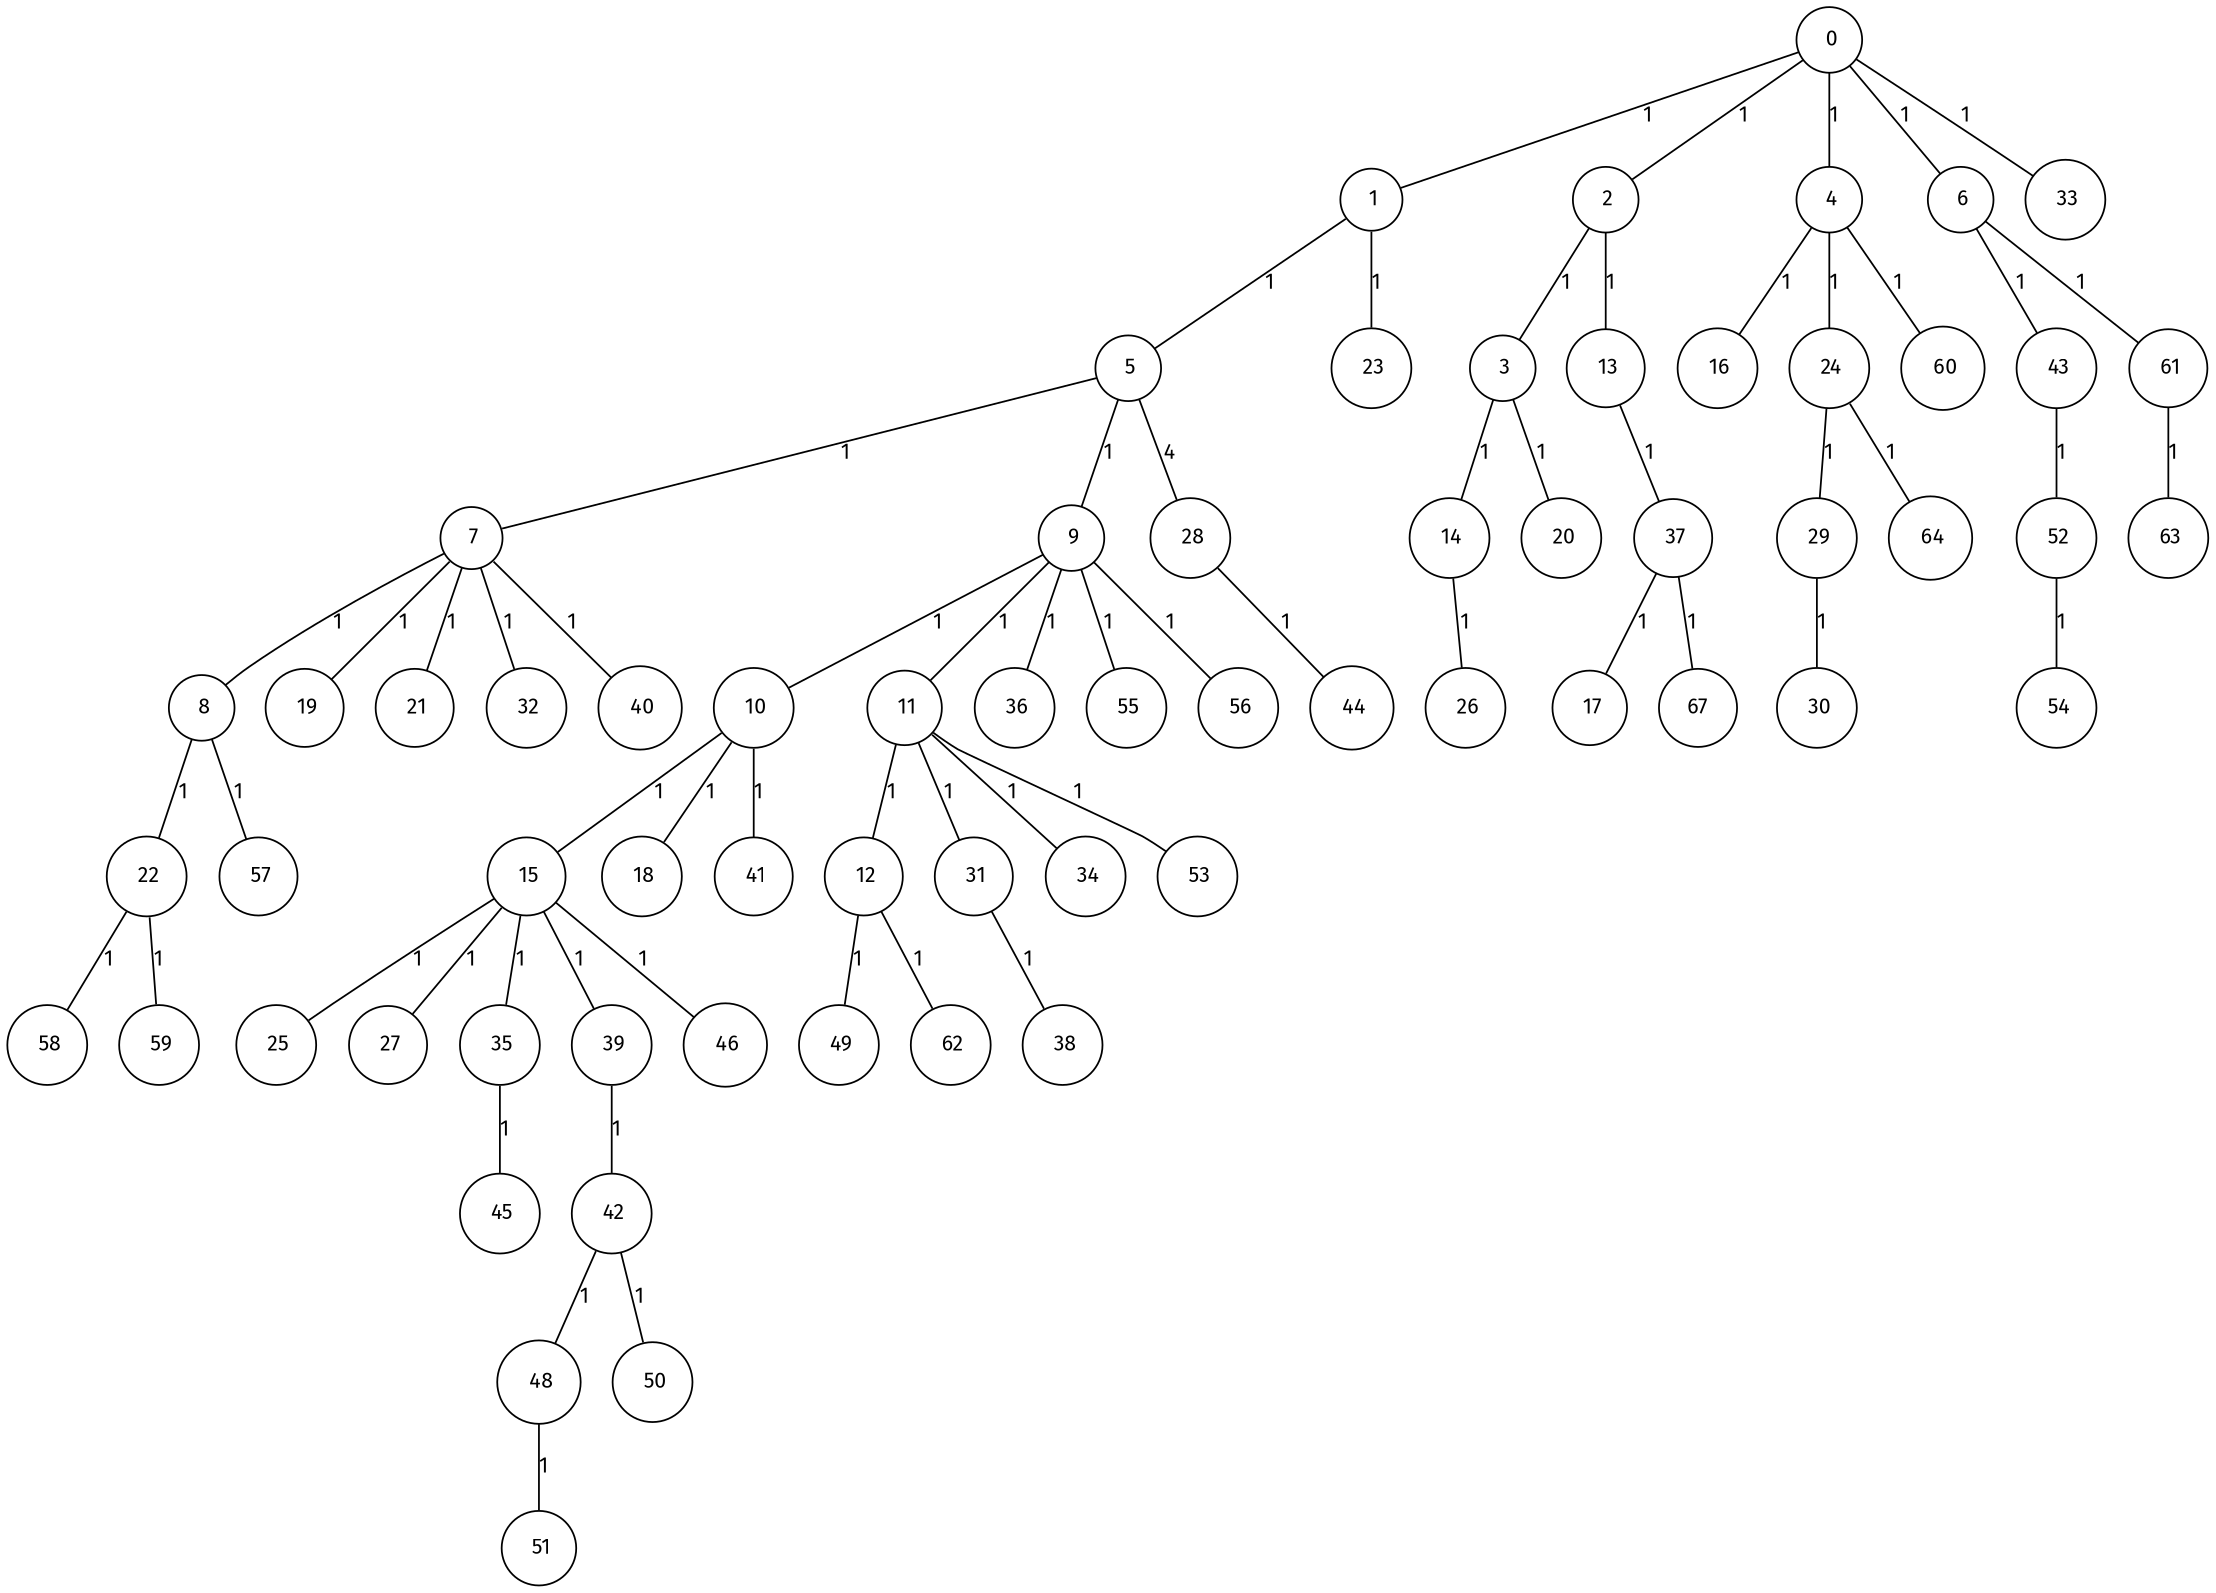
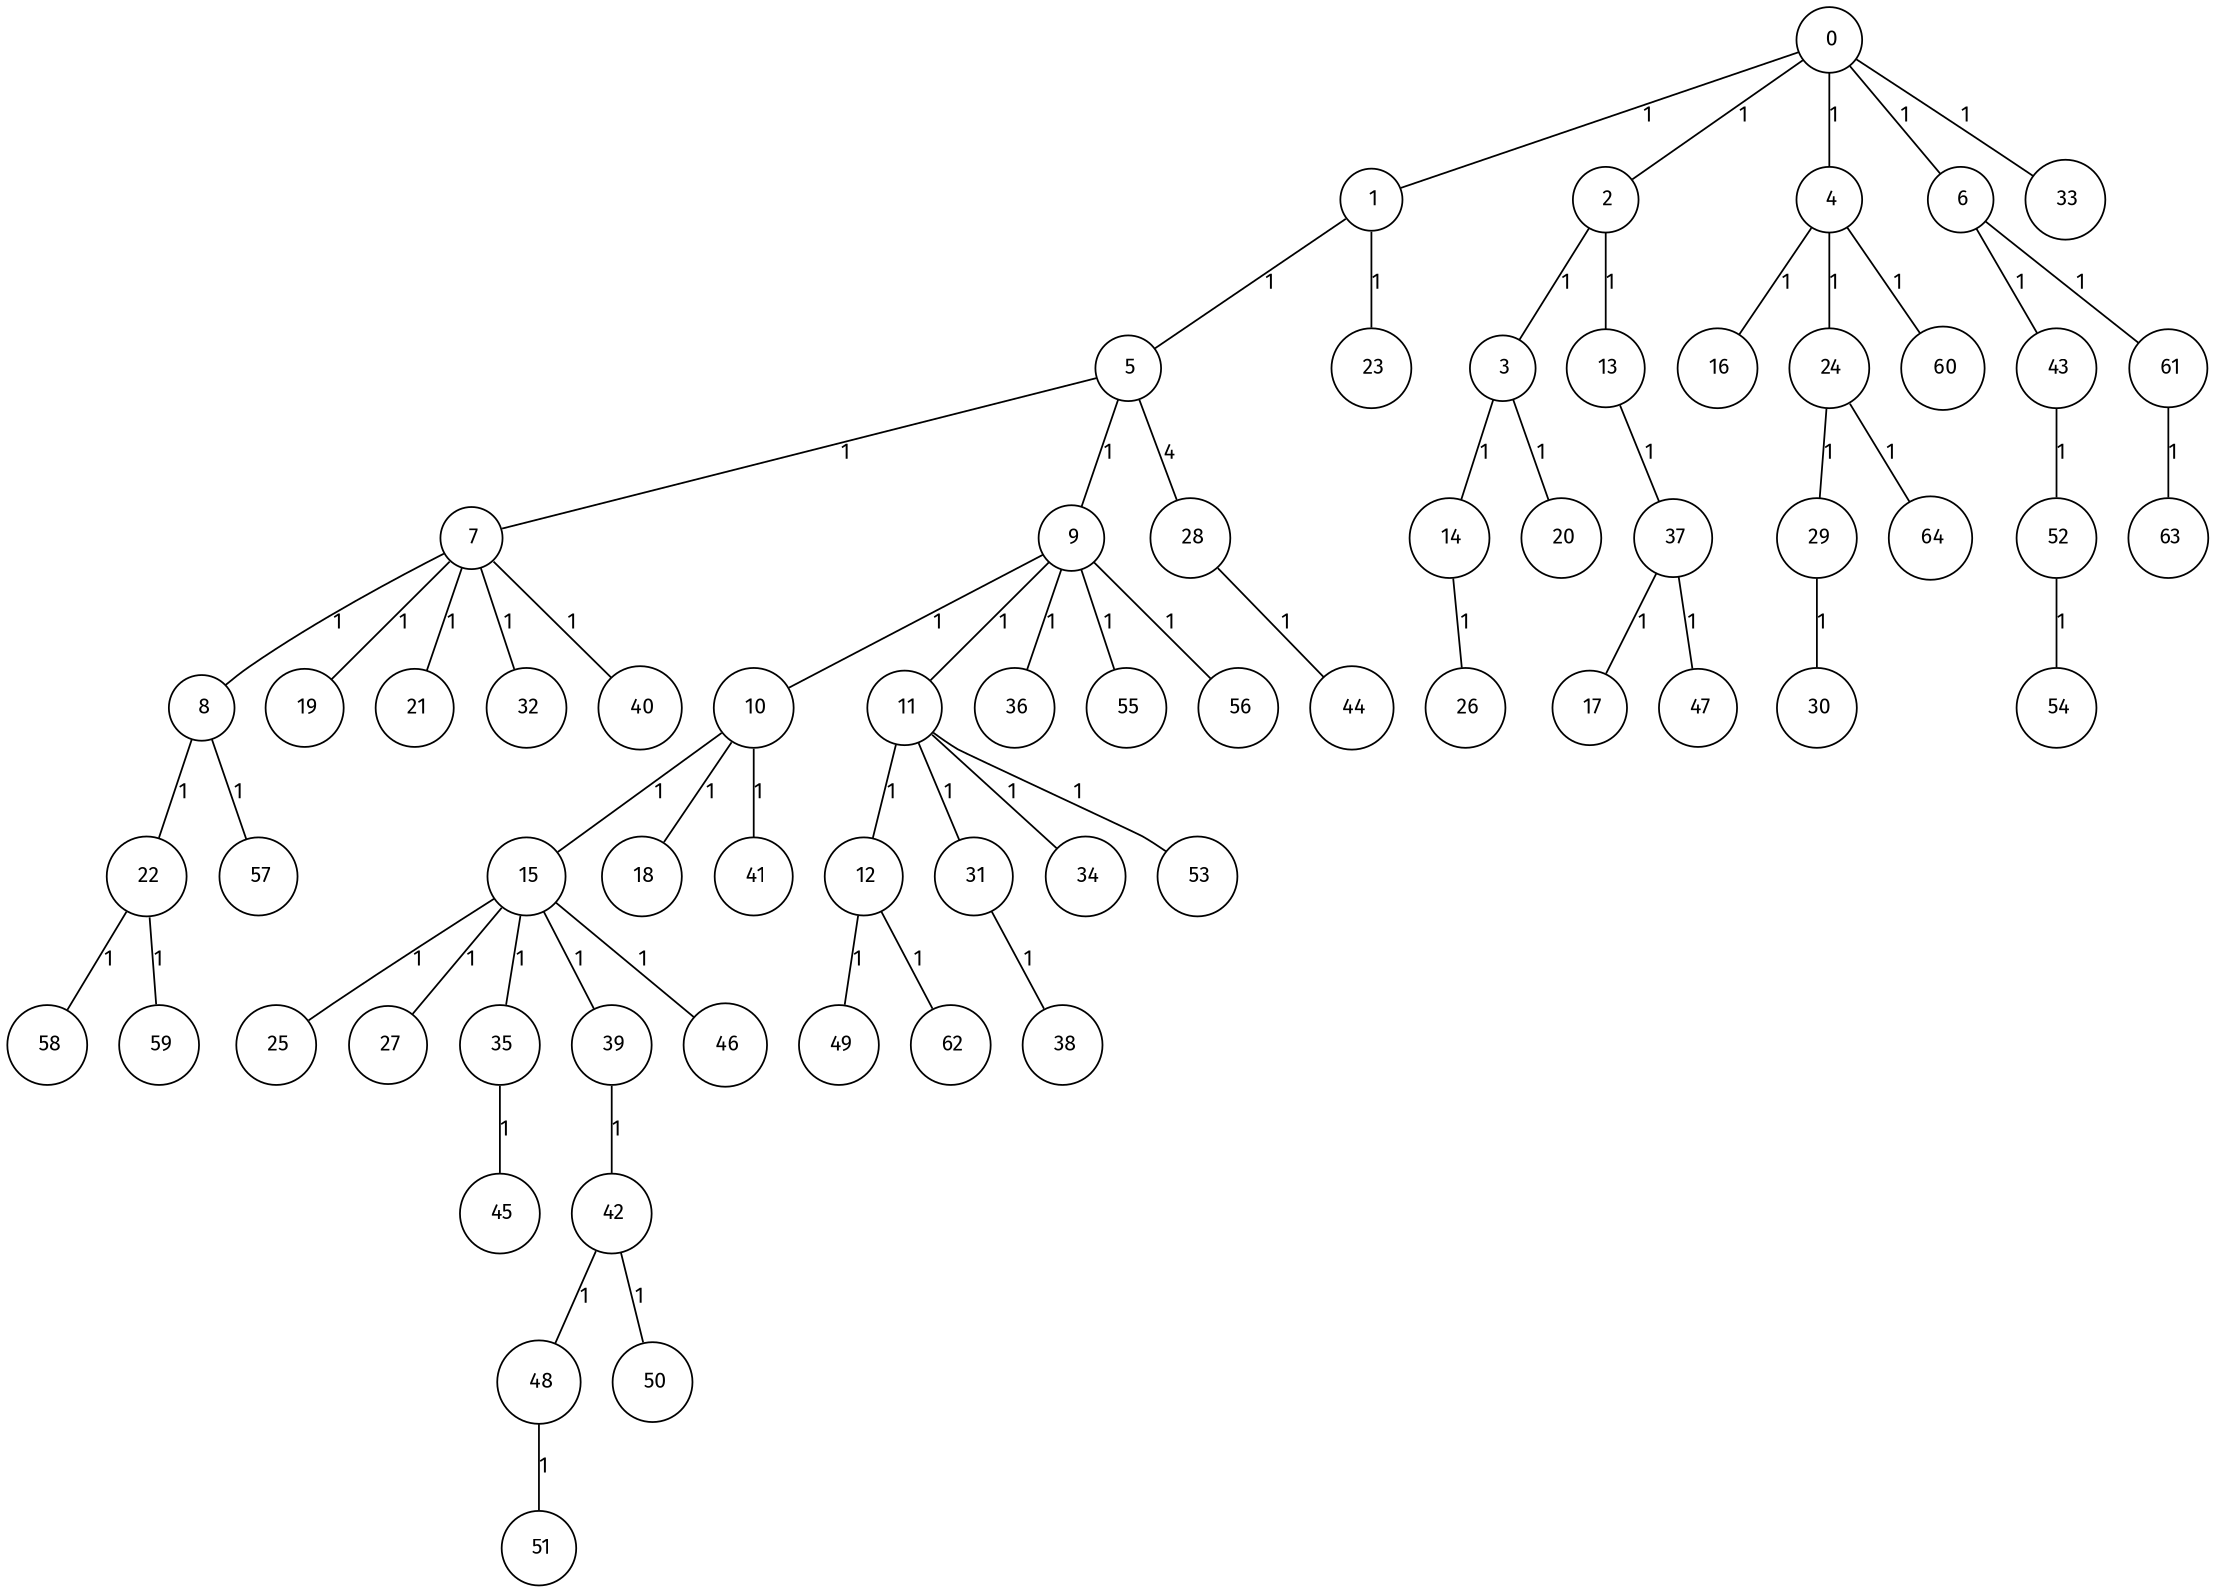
(1698, 708) -> (1698, 708)
